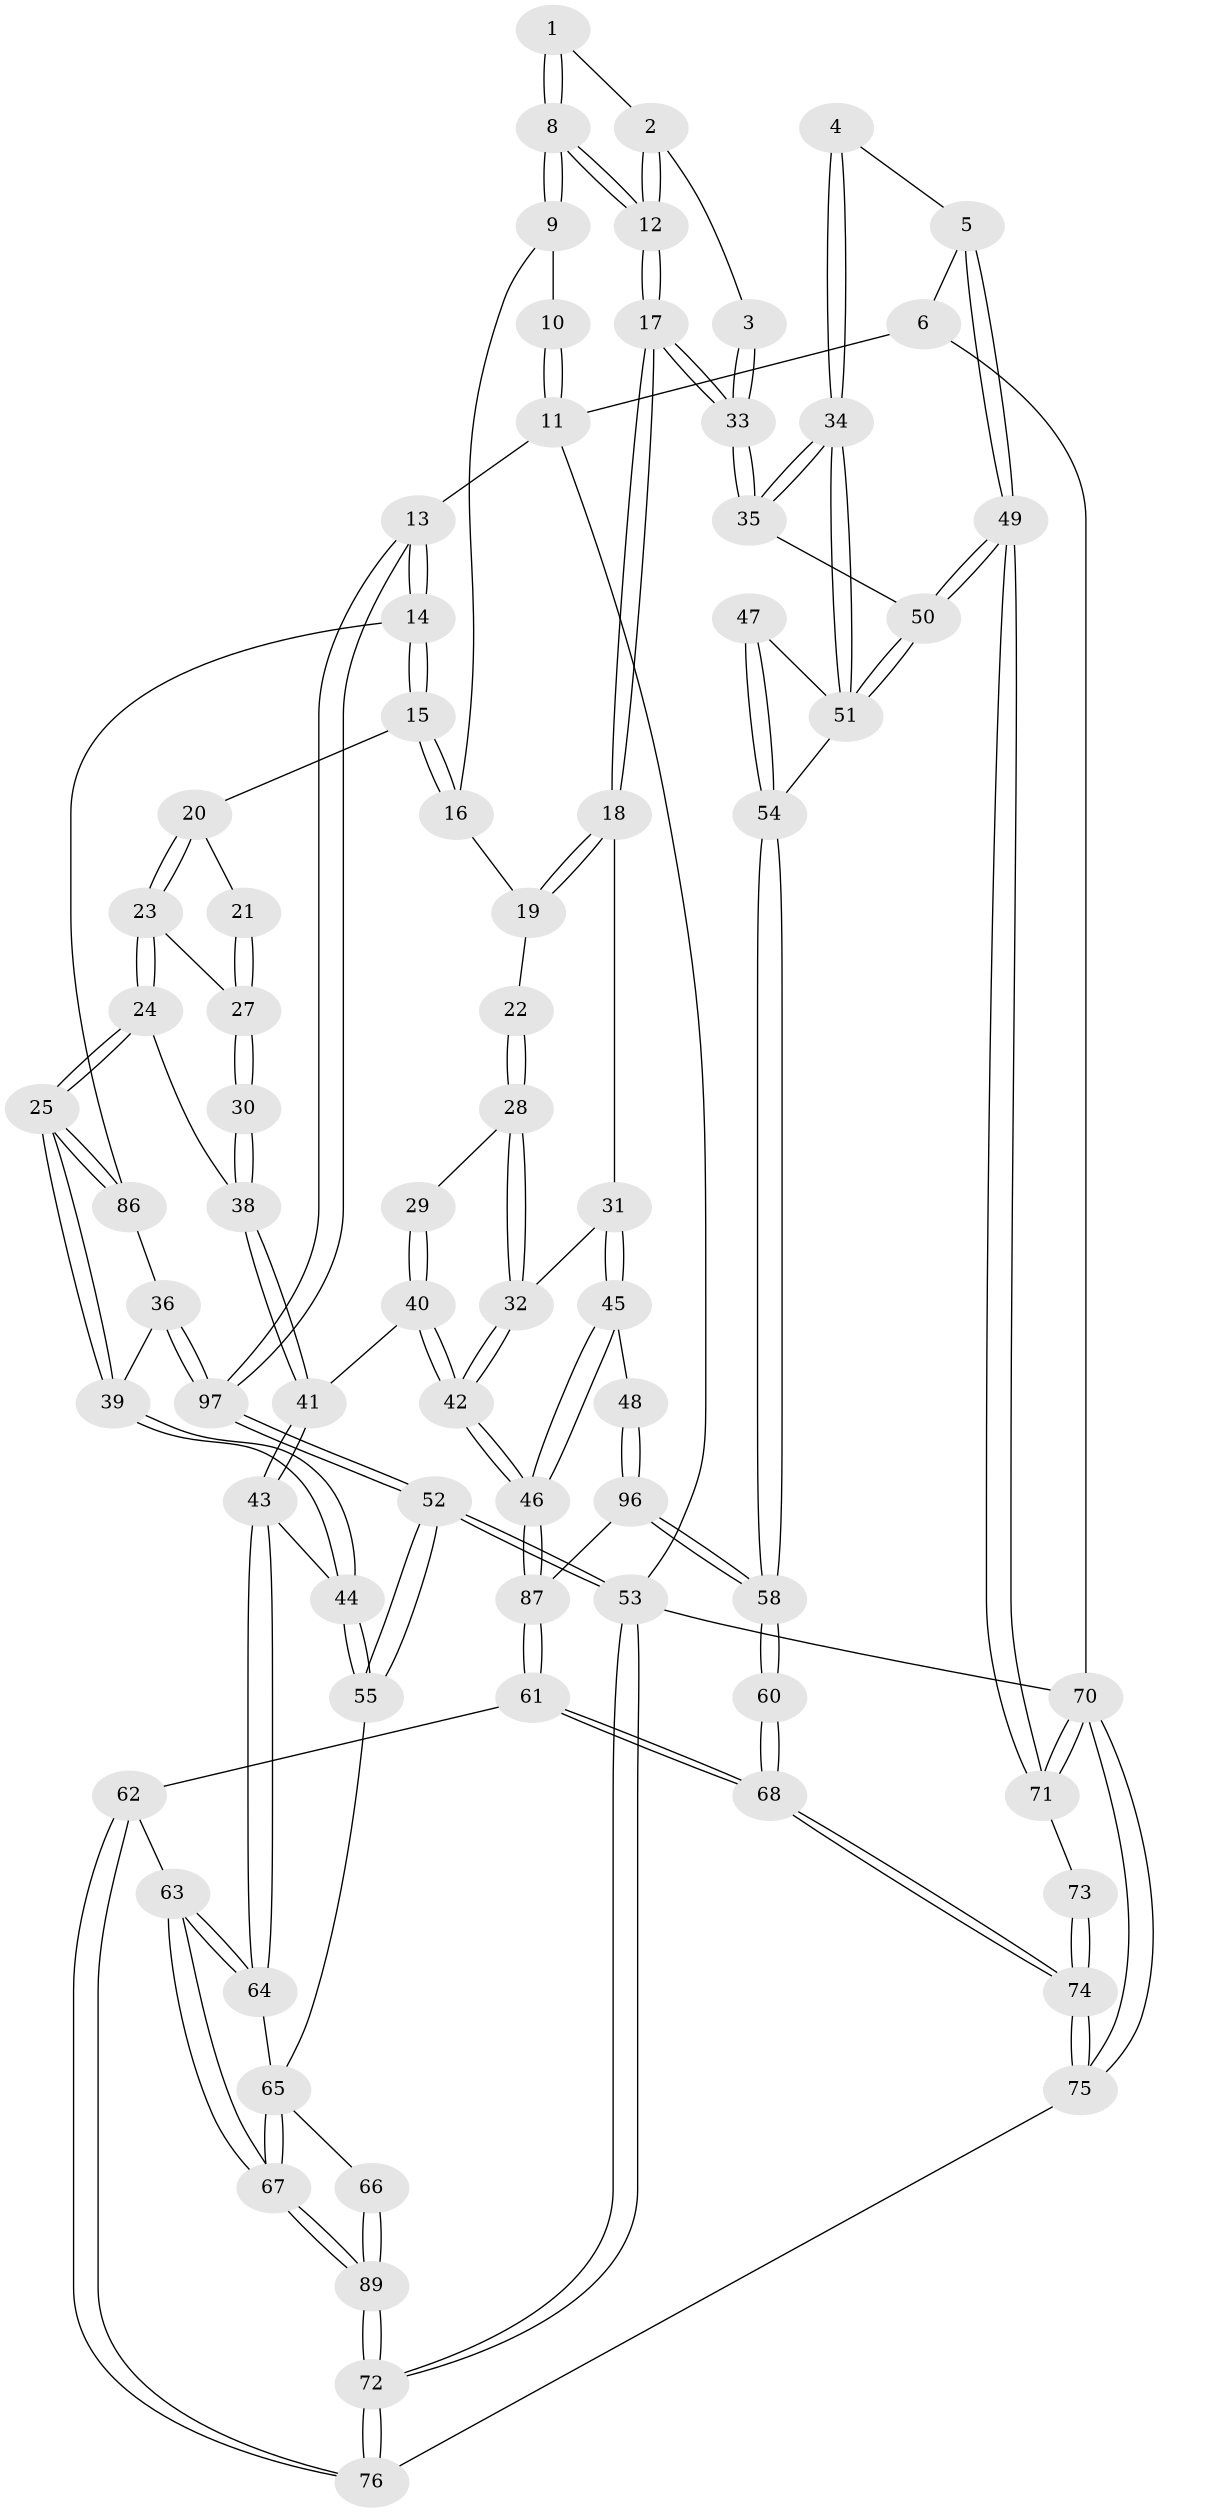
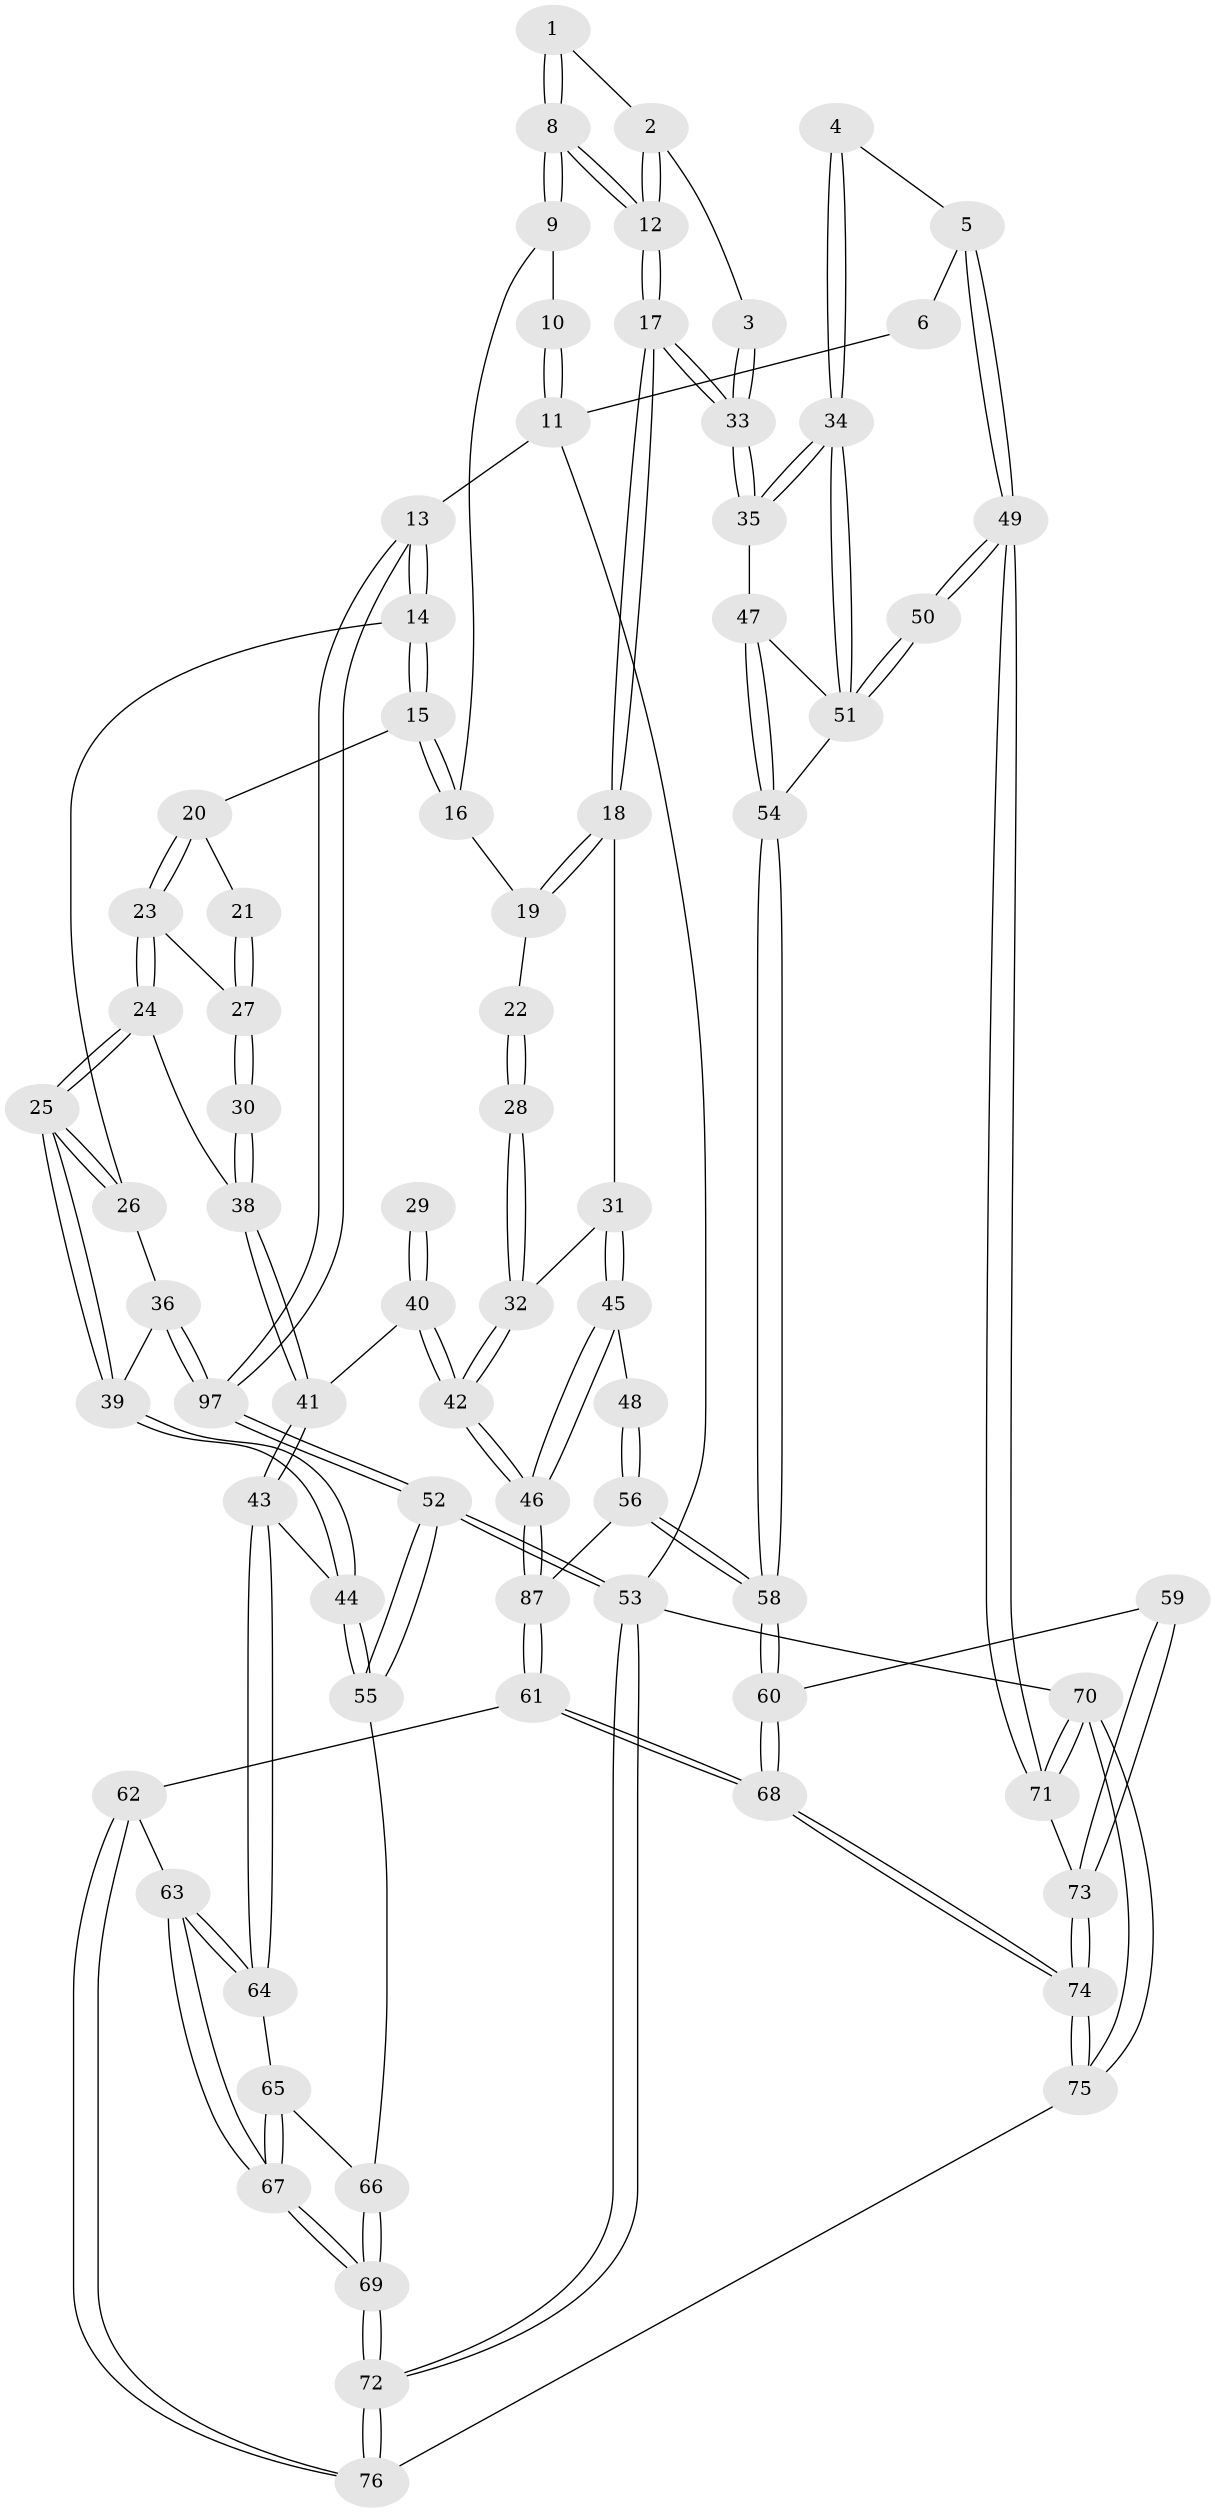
(822, 561) -> (749, 570)
(1086, 980) -> none
(467, 1158) -> none
(129, 1207) -> (129, 1207)
(631, 1501) -> (631, 1501)
none -> (1173, 1600)
(339, 1898) -> (387, 1943)
(372, 2286) -> (372, 2286)
